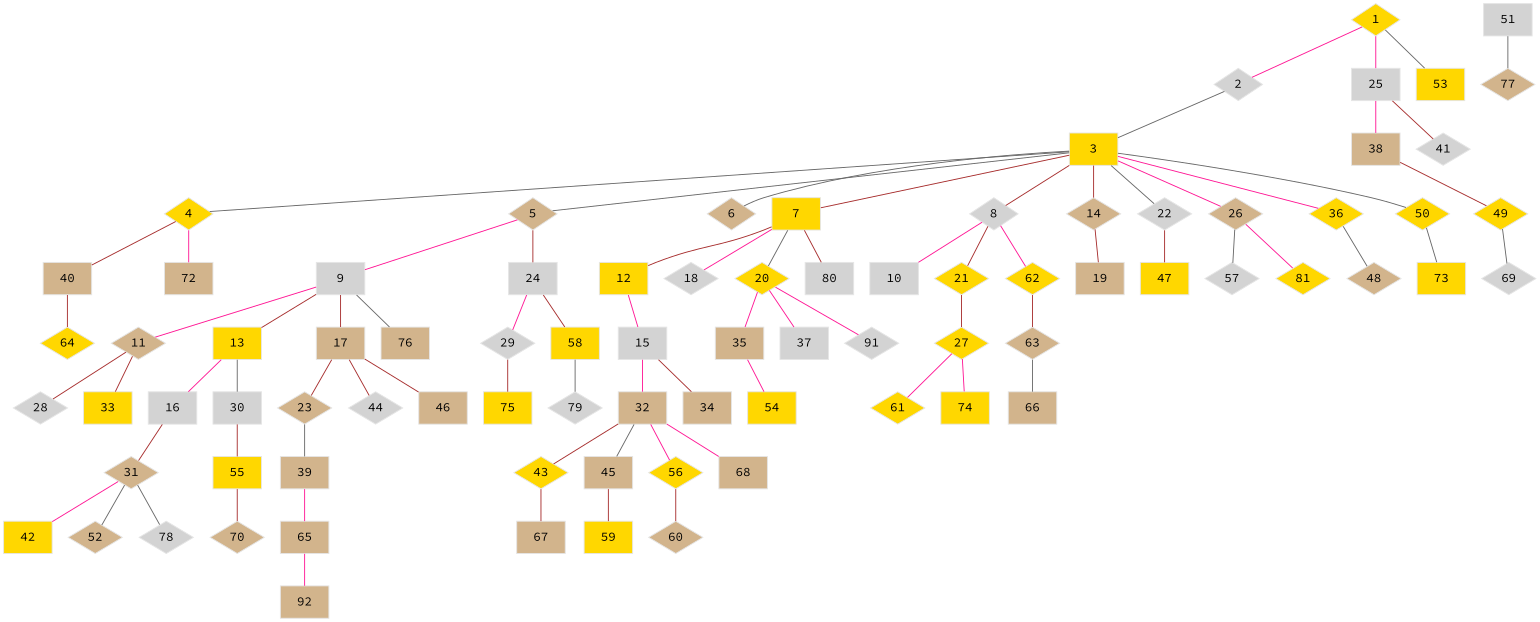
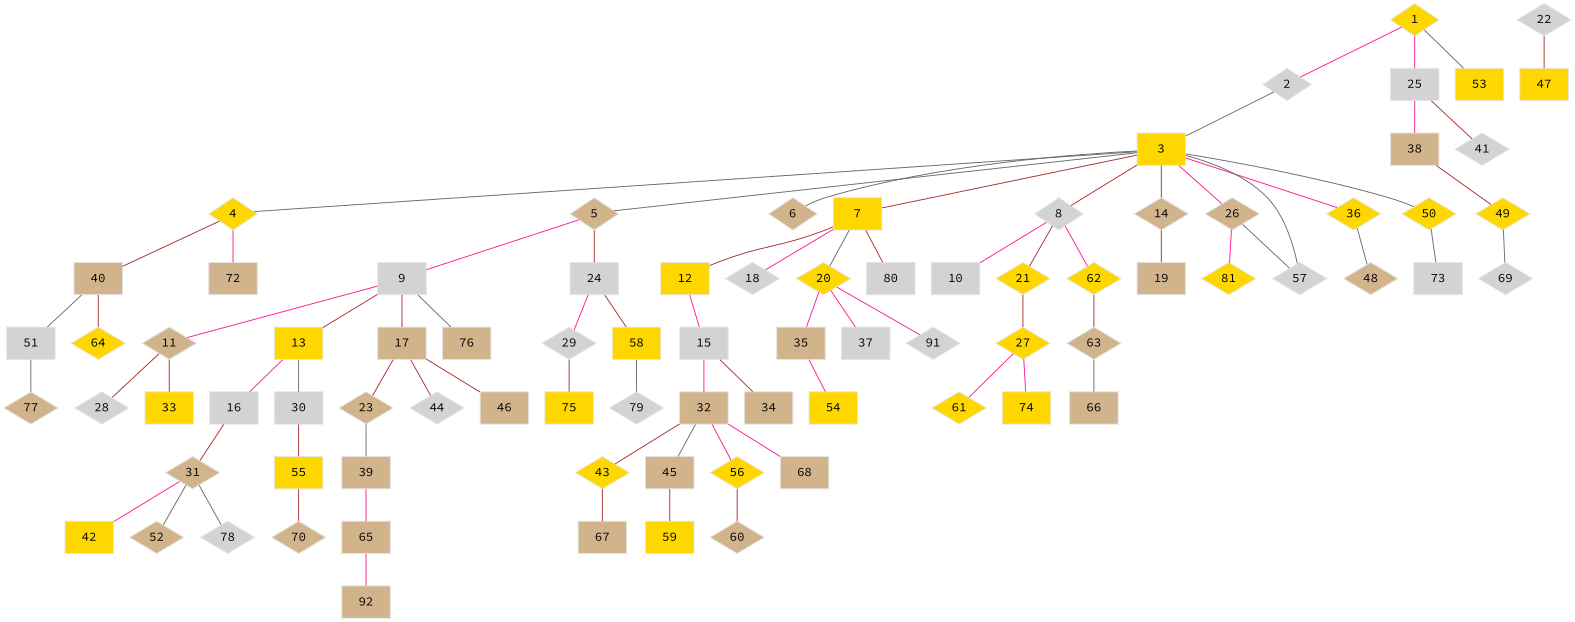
(1133, 185) -> (1260, 191)
(1441, 279) -> (1438, 279)
none -> (64, 311)
